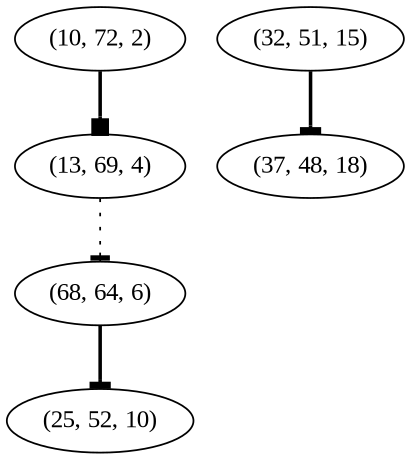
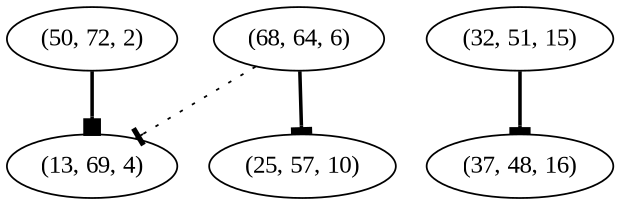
(100, 39) -> (92, 39)
(311, 166) -> (520, 166)
(100, 226) -> (199, 100)
(100, 421) -> (303, 166)
